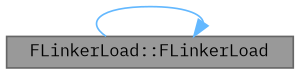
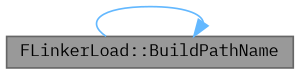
(150, 52) -> (150, 52)
